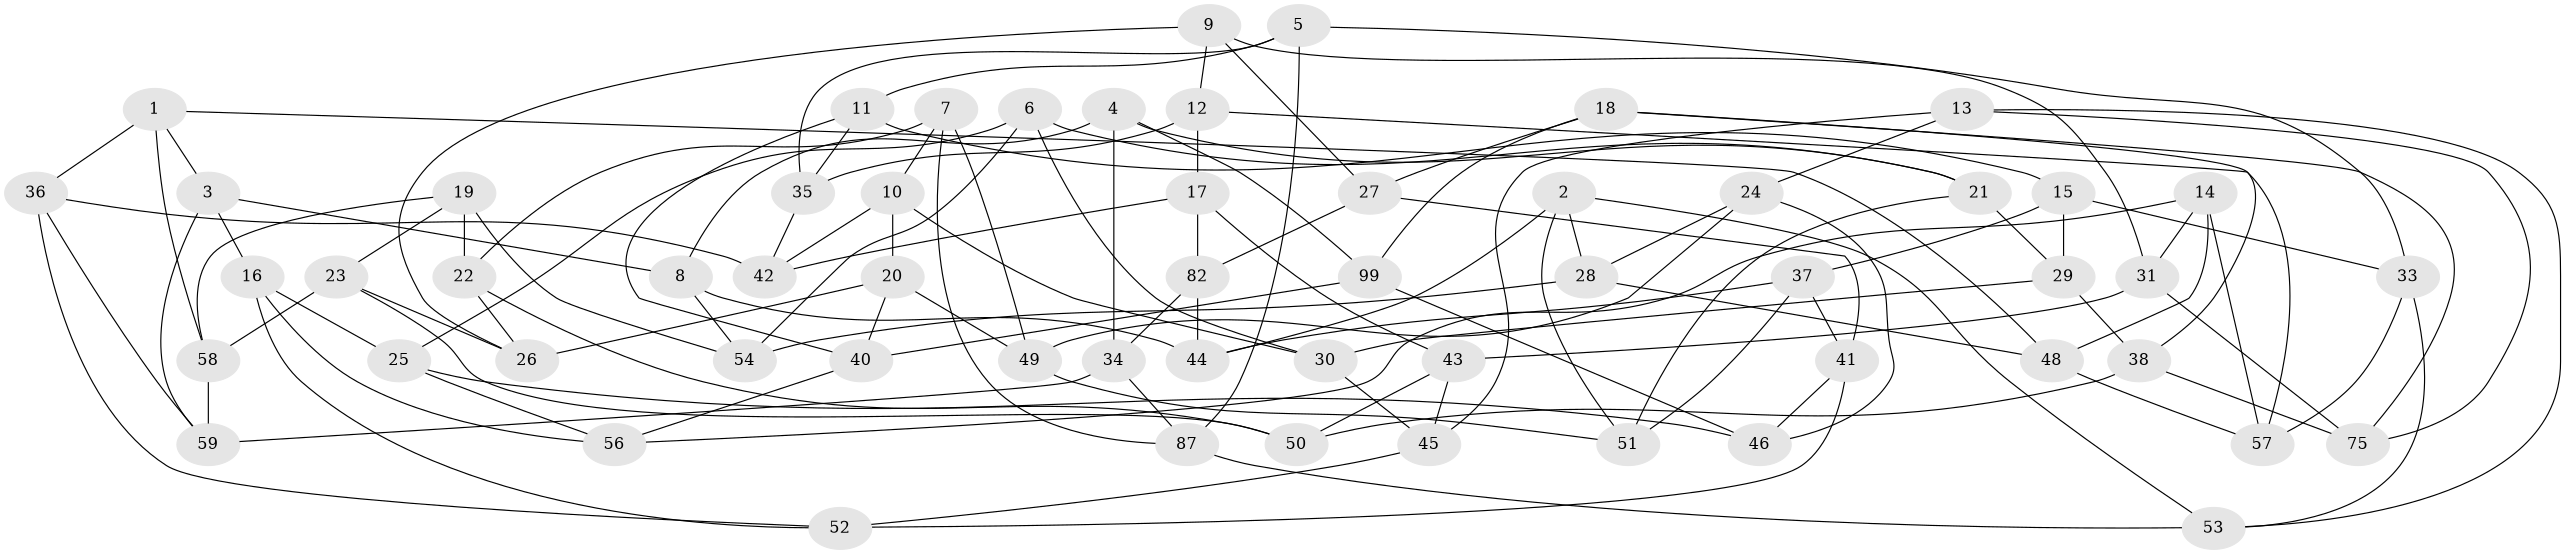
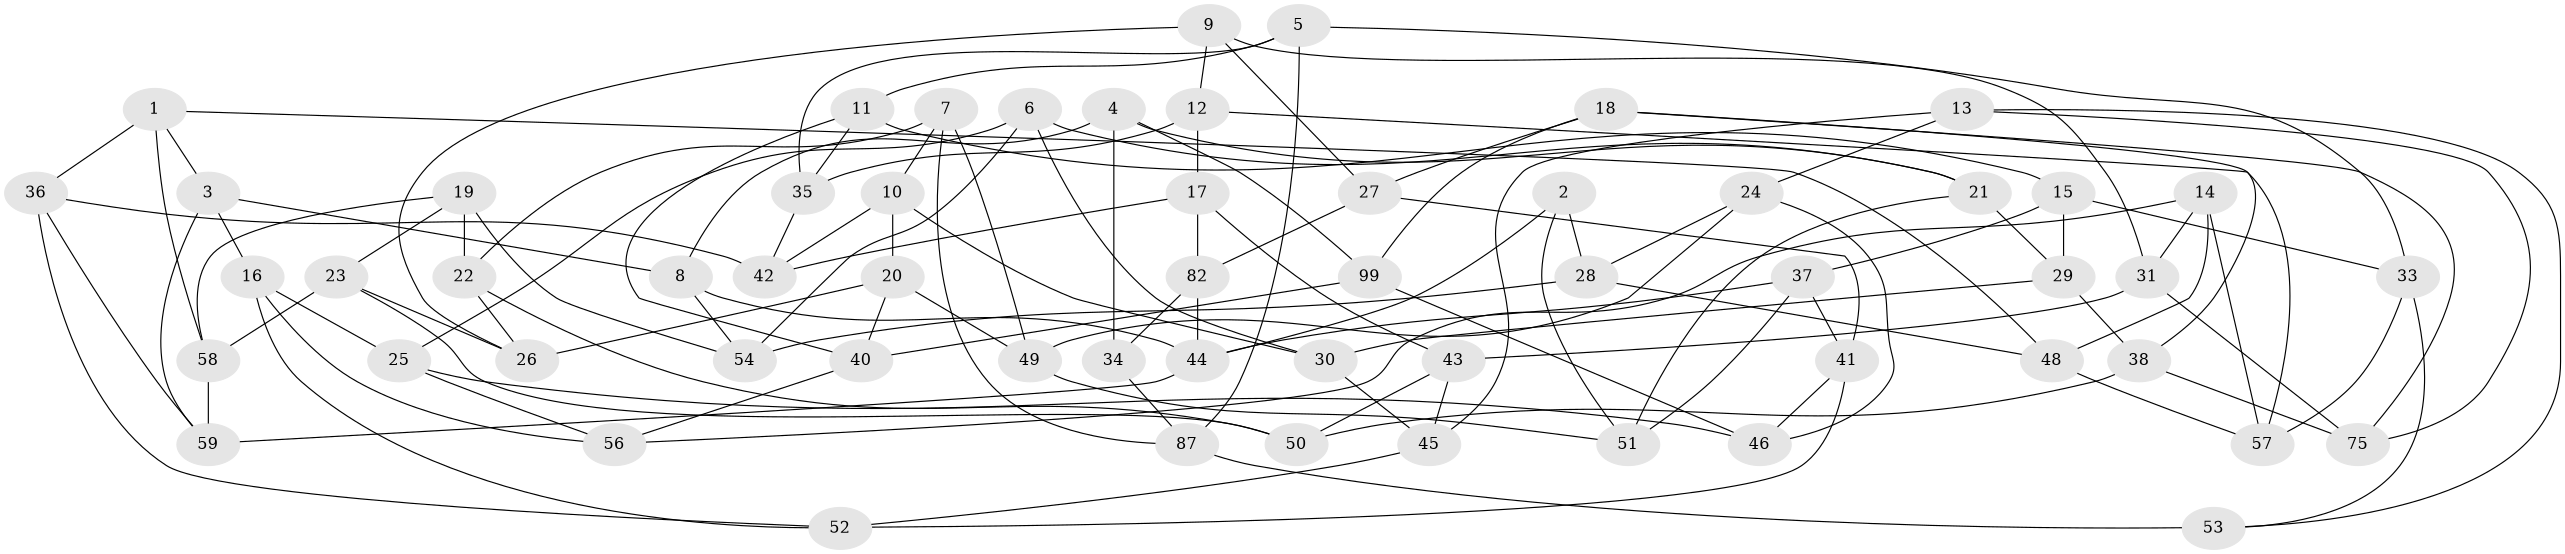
(1911, 283) -> none
(623, 417) -> (638, 419)
